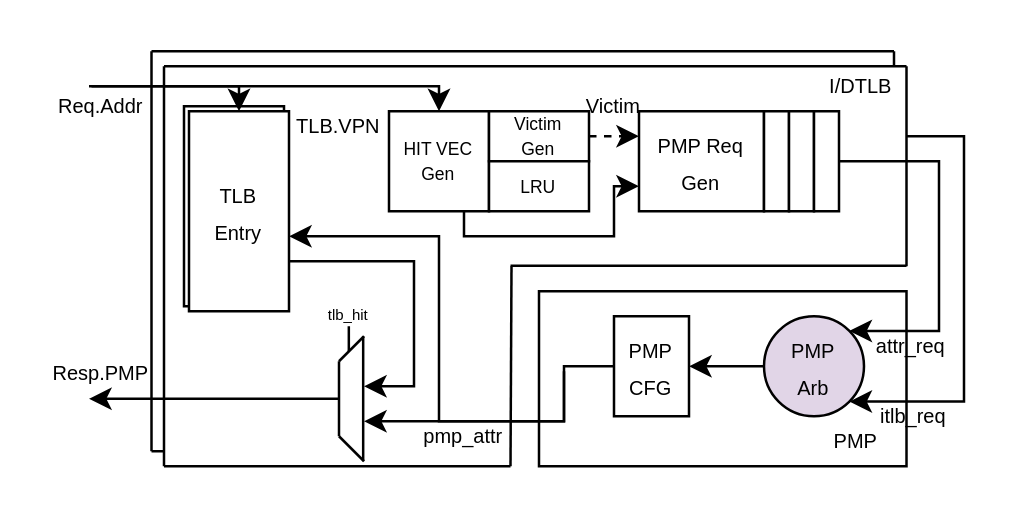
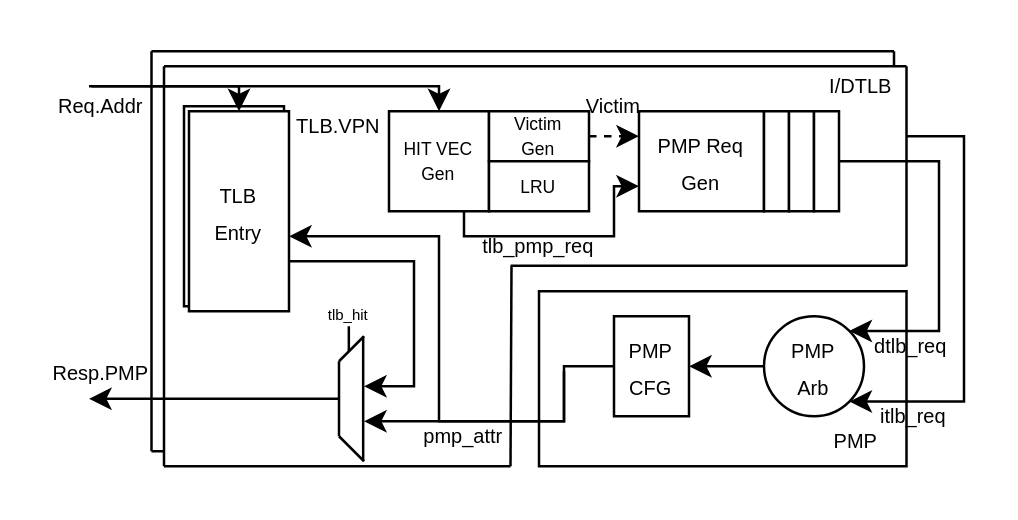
none -> (539, 246)
(911, 346) -> (911, 346)
(814, 366) -> (814, 366)
